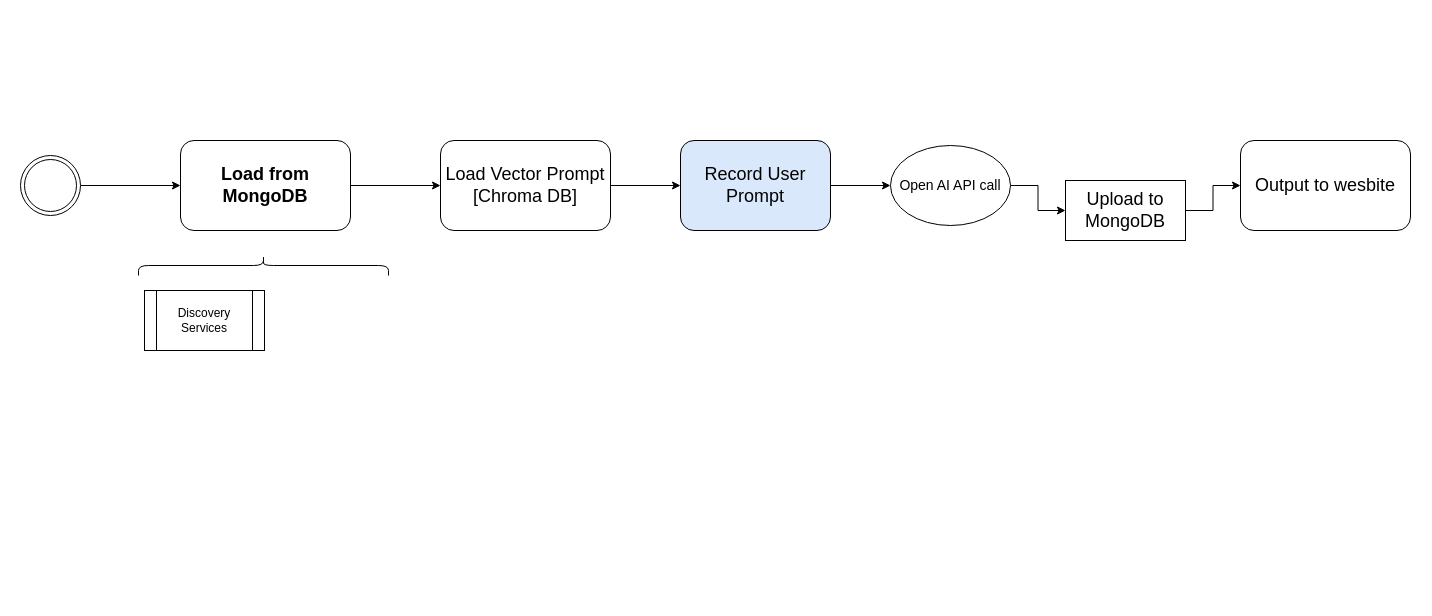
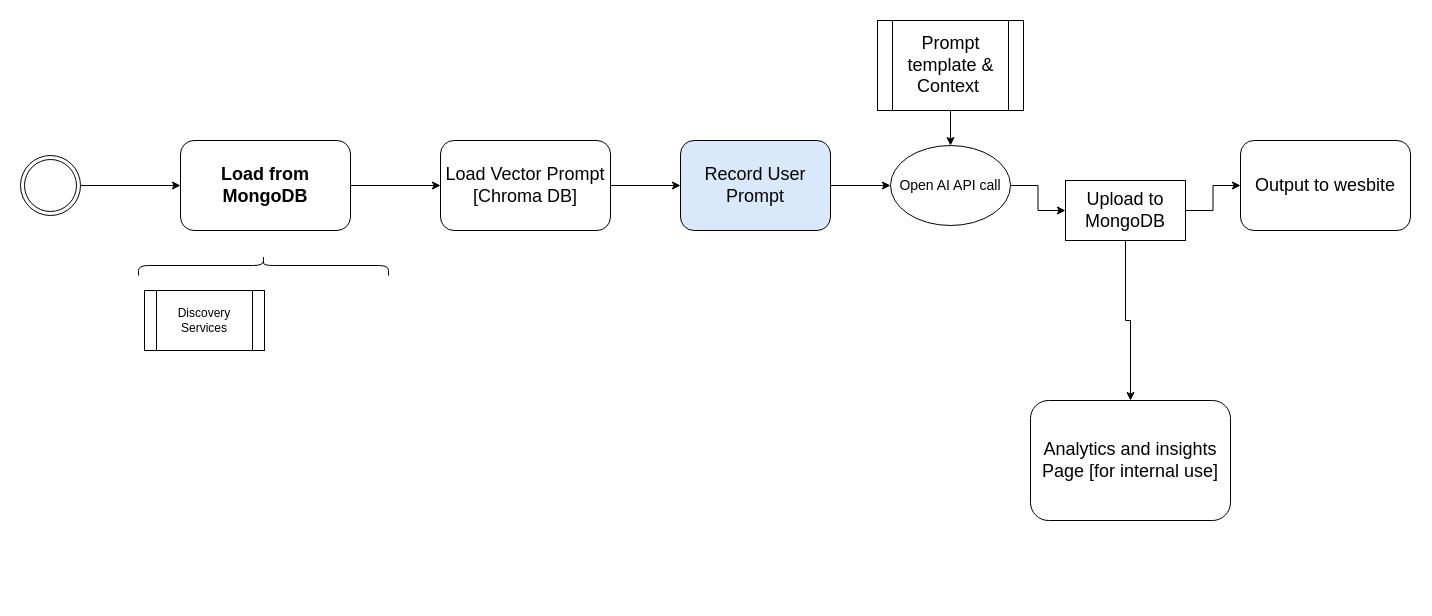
none -> (951, 66)
none -> (951, 130)
none -> (1126, 320)
none -> (1131, 461)
